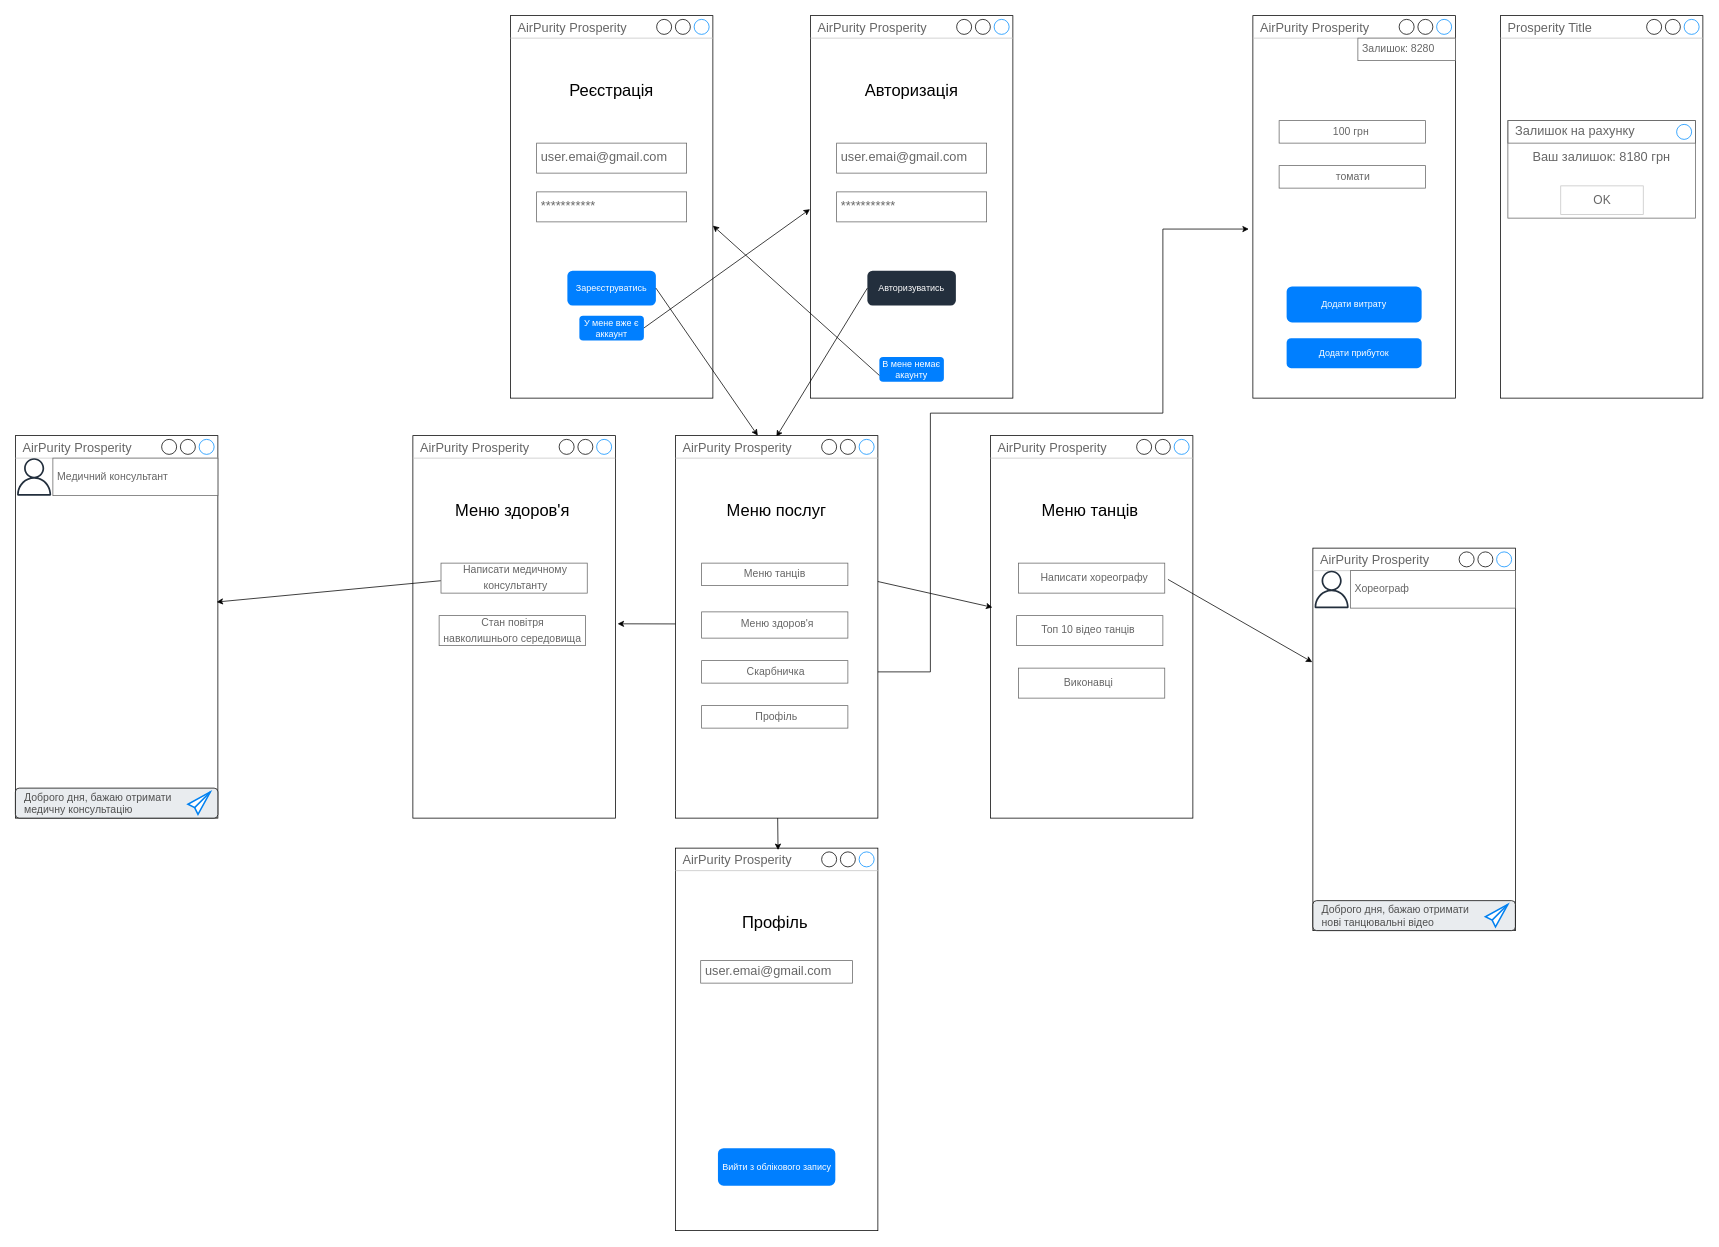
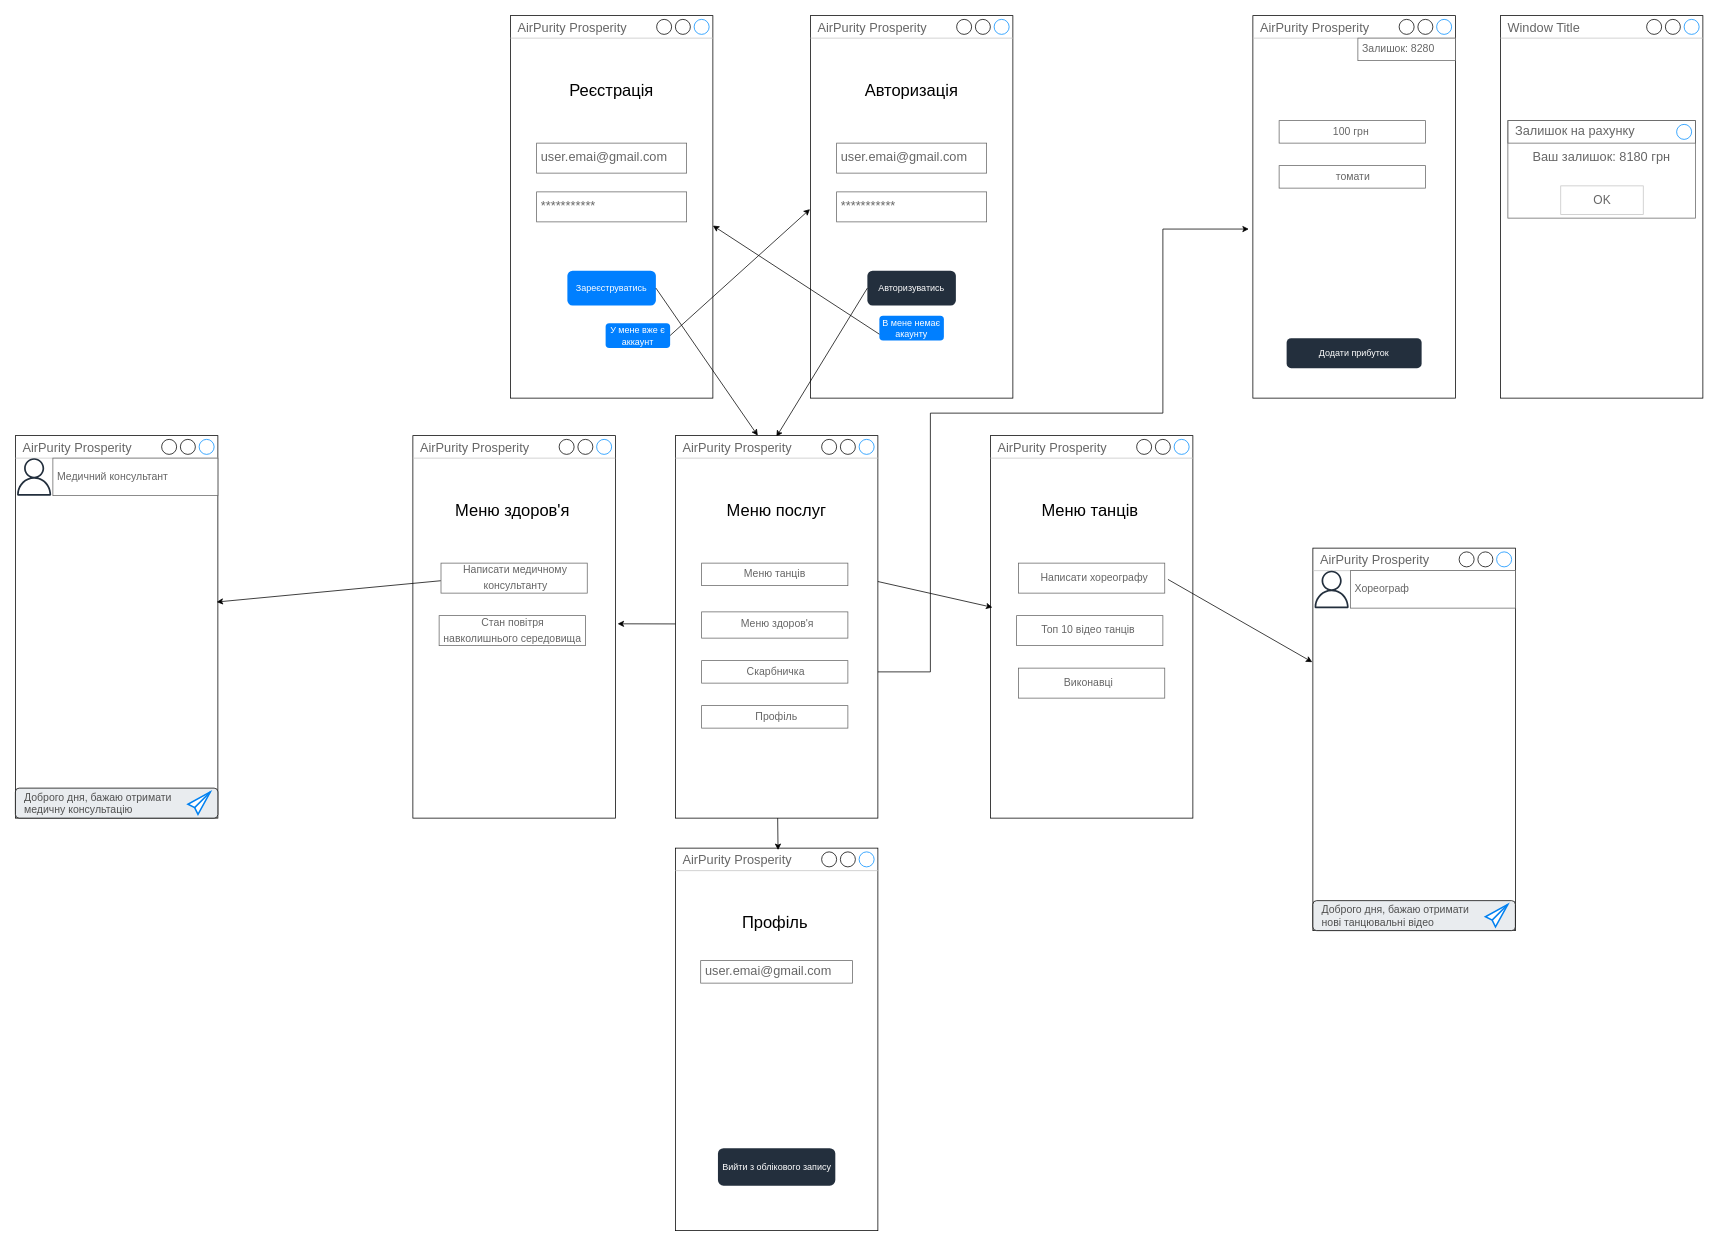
(1558, 28) -> (1544, 28)
(1354, 304) -> none
(612, 328) -> (638, 335)
(1354, 353) -> (1354, 353)
(912, 369) -> (912, 328)
(777, 1167) -> (777, 1167)
